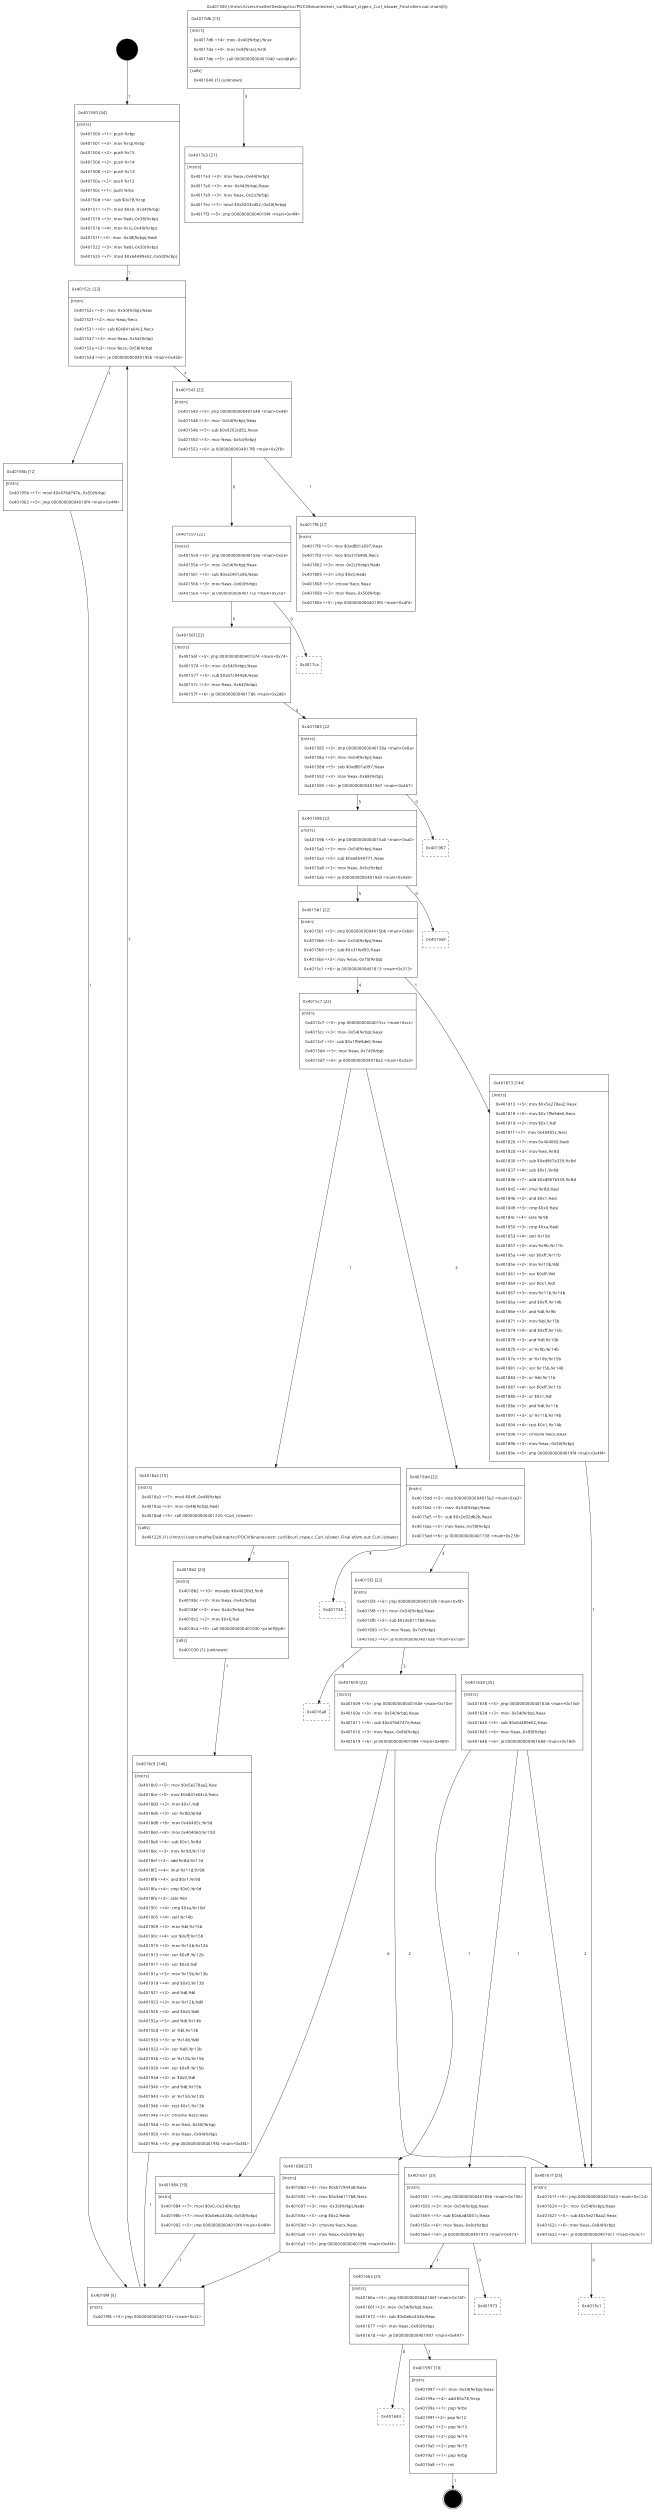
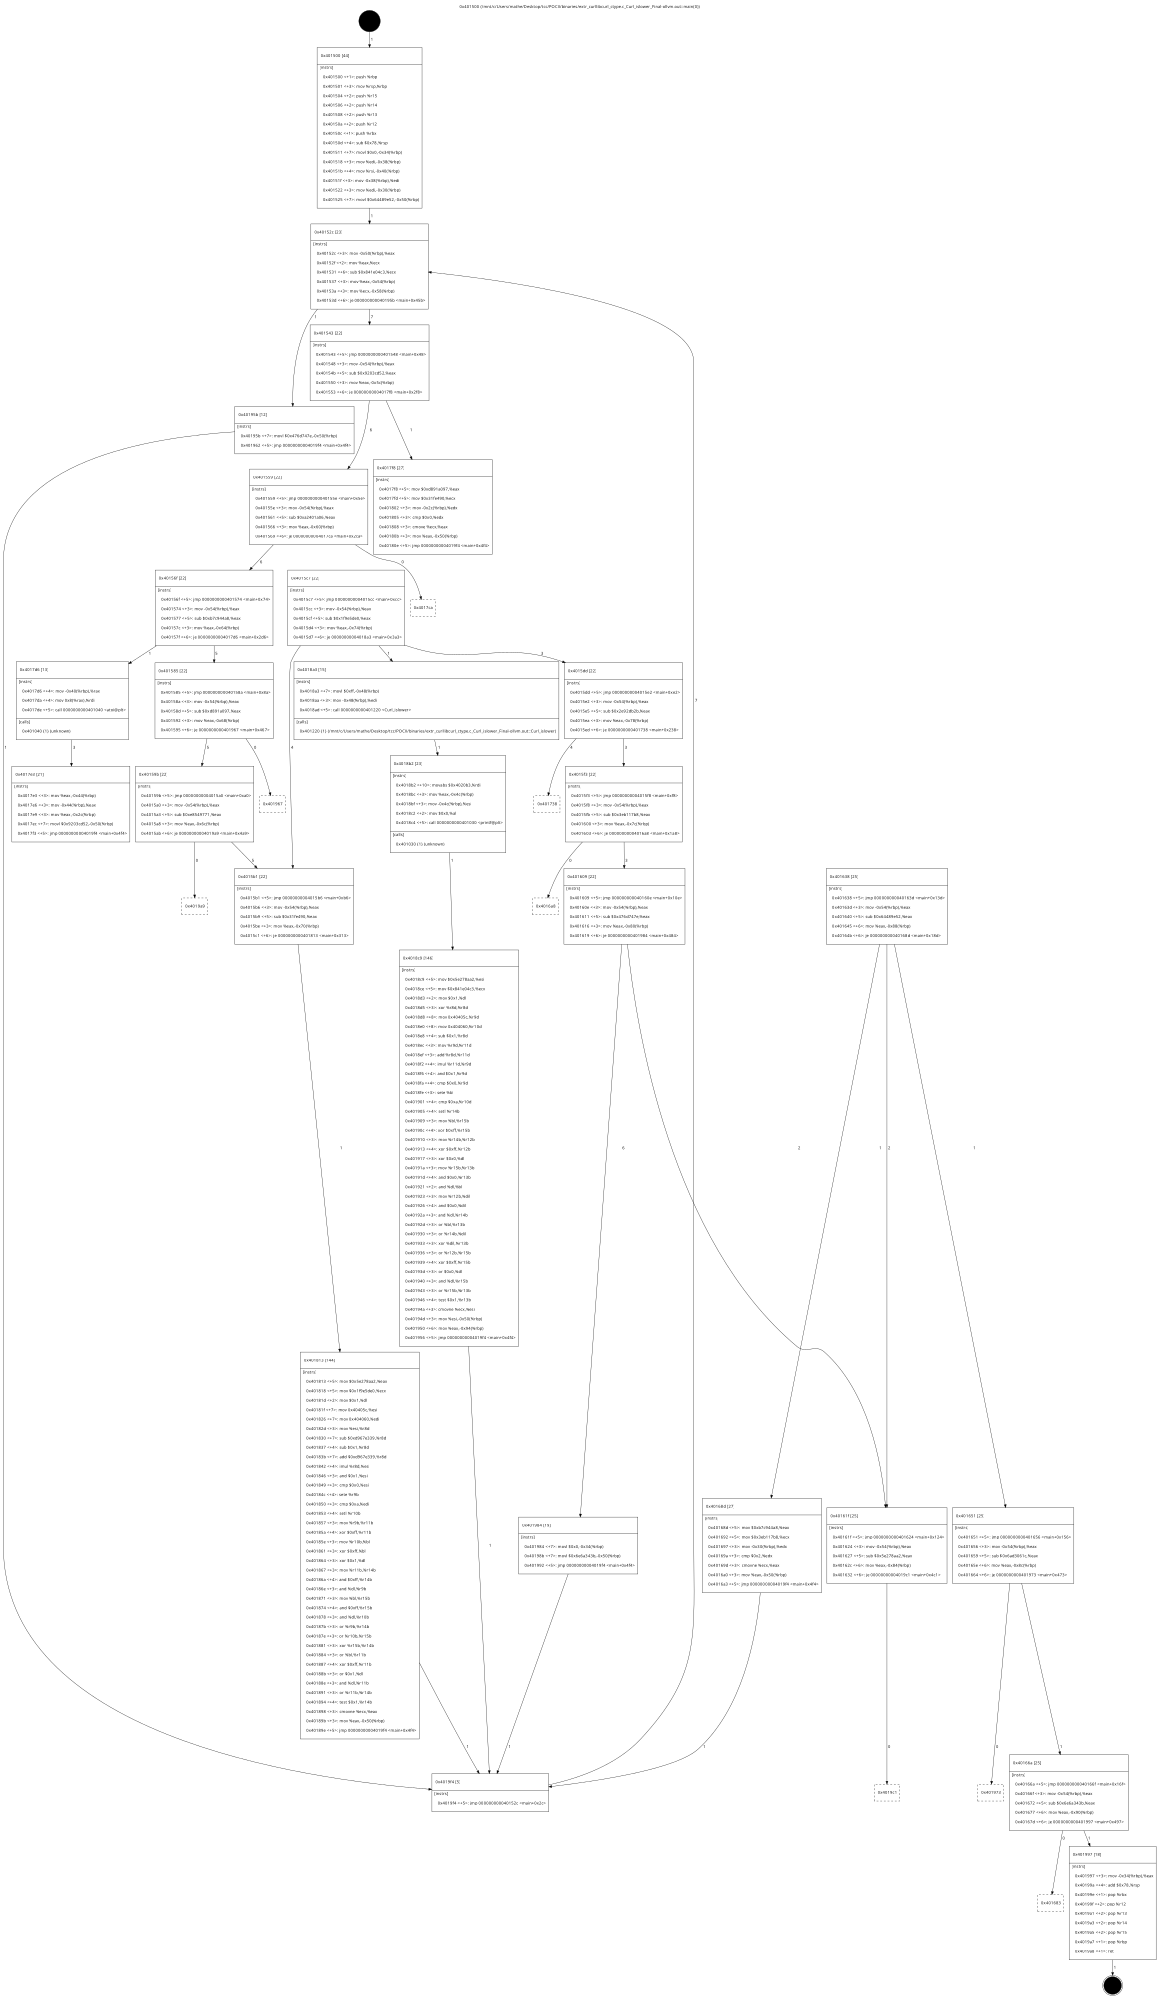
none -> (144, 654)
(358, 984) -> (290, 754)
(591, 1813) -> (448, 1717)
